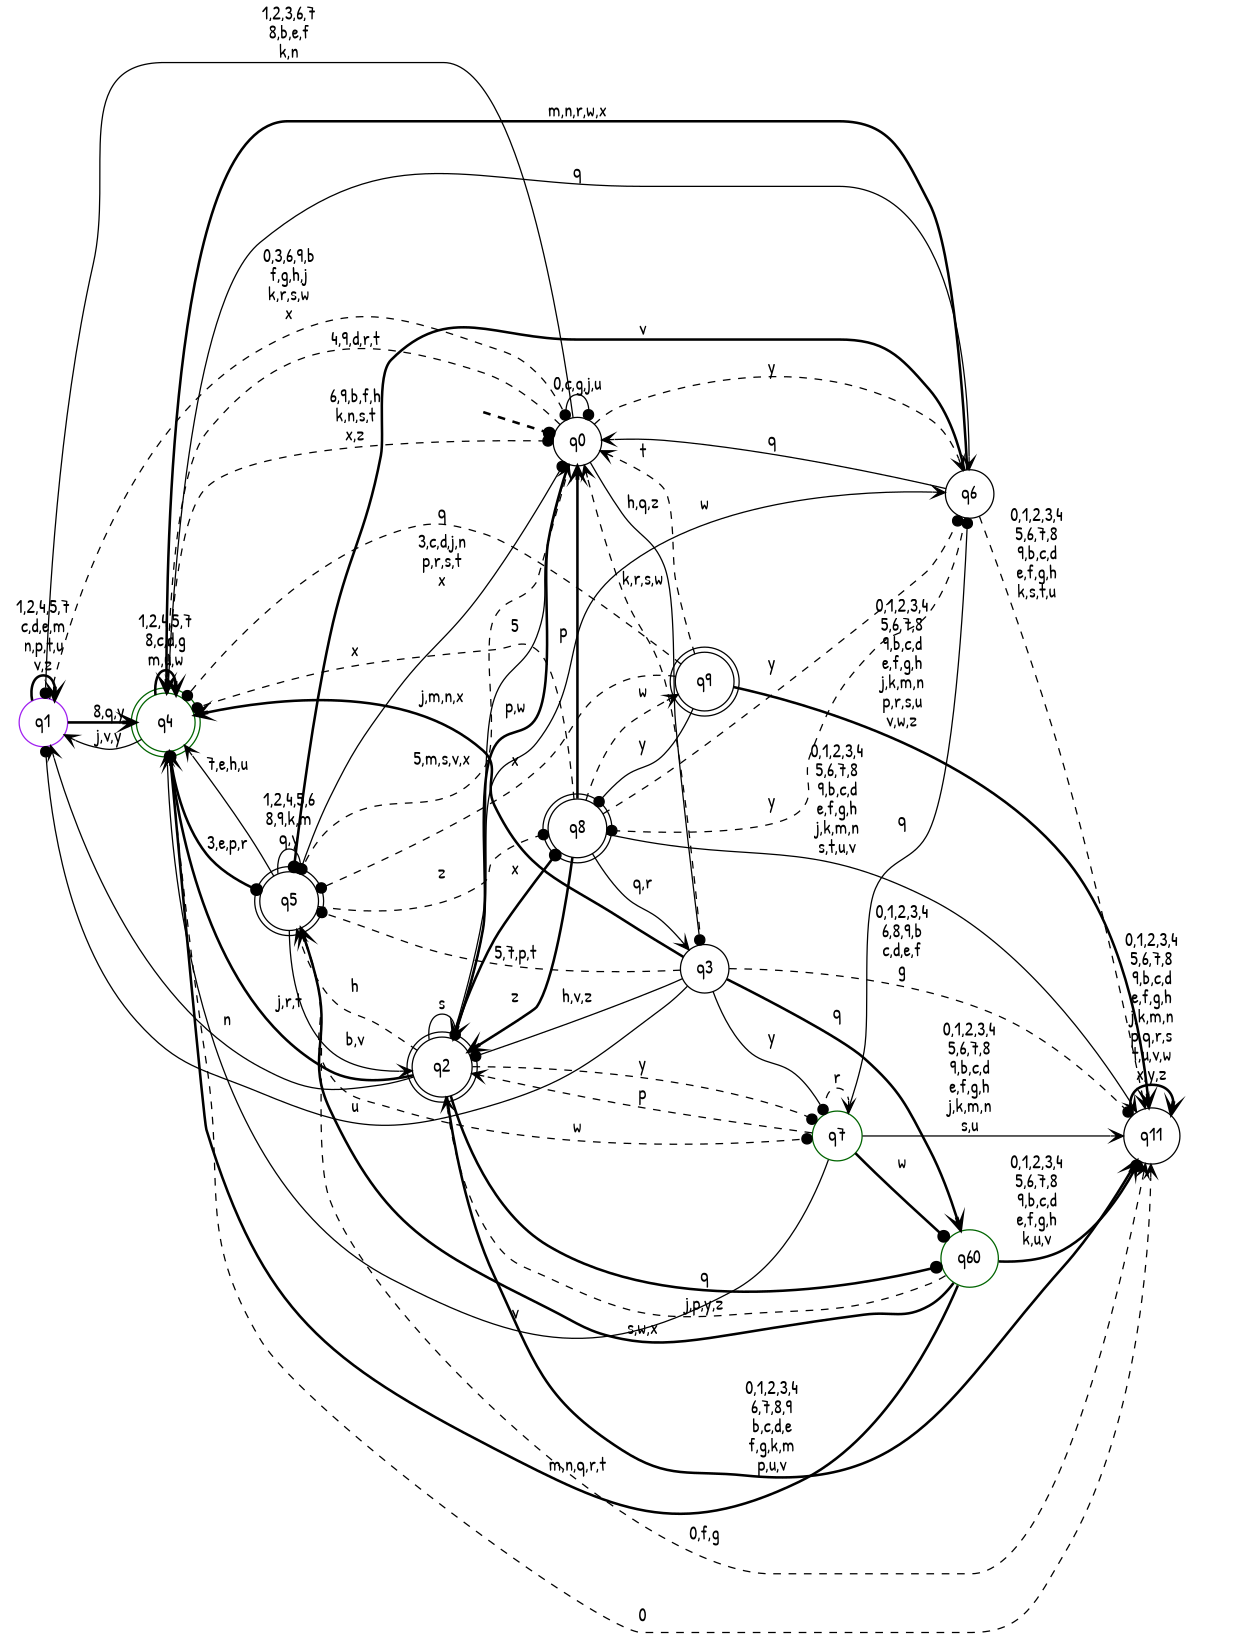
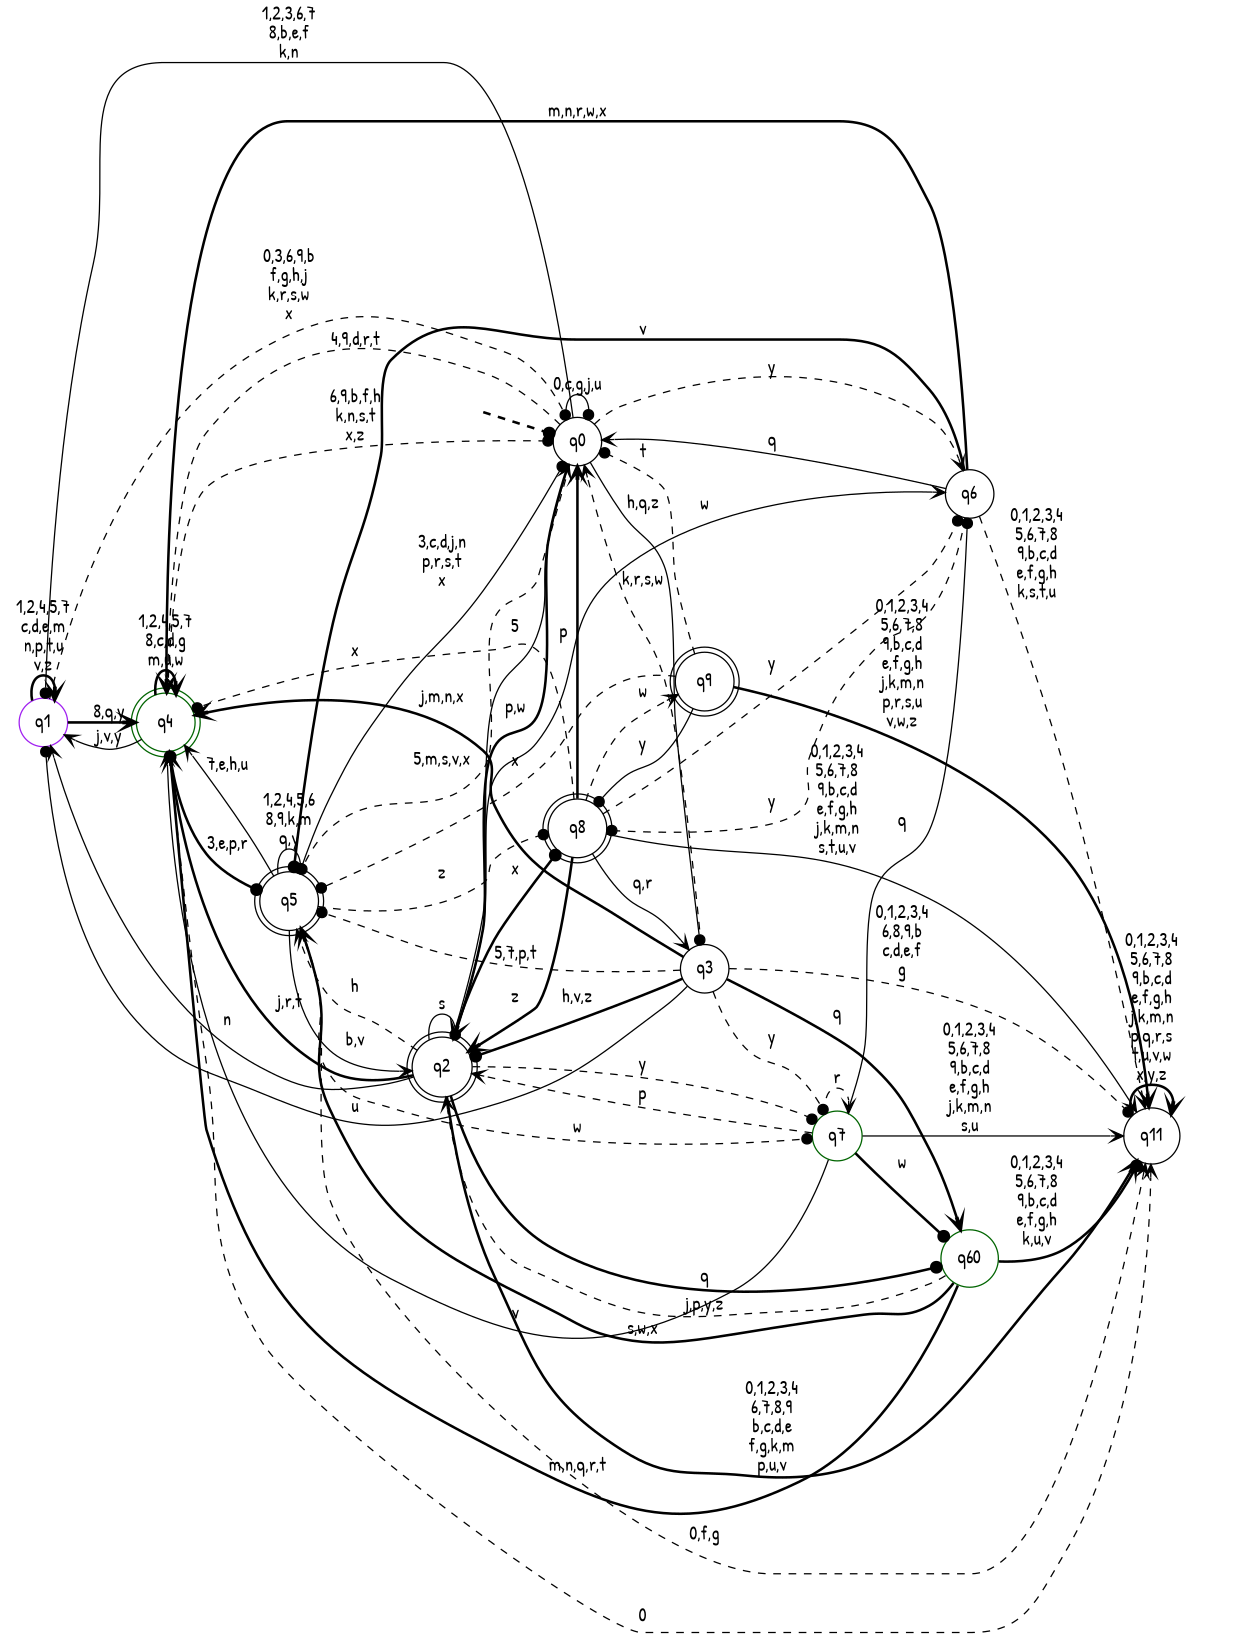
(473, 175) -> none
(427, 524) -> none
(673, 552) -> (673, 552)
(582, 1018) -> (582, 1018)
(758, 1057) -> (758, 1057)
